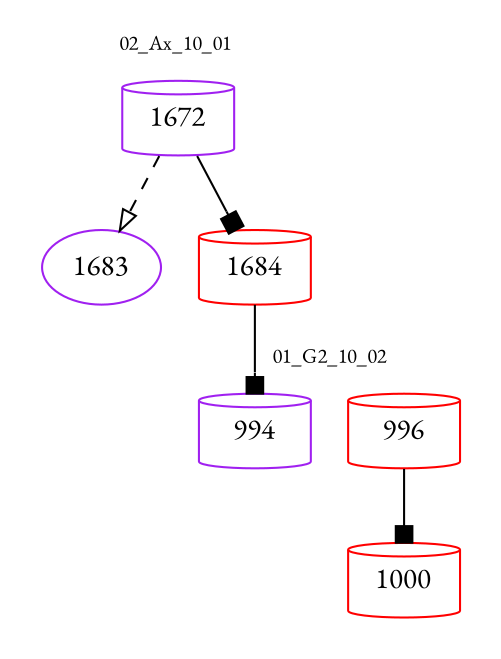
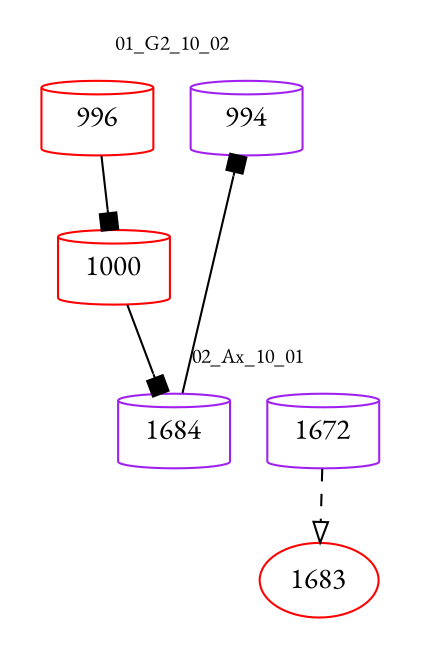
(212, 184) -> (145, 351)
(102, 267) -> (319, 580)
(255, 267) -> (174, 431)
